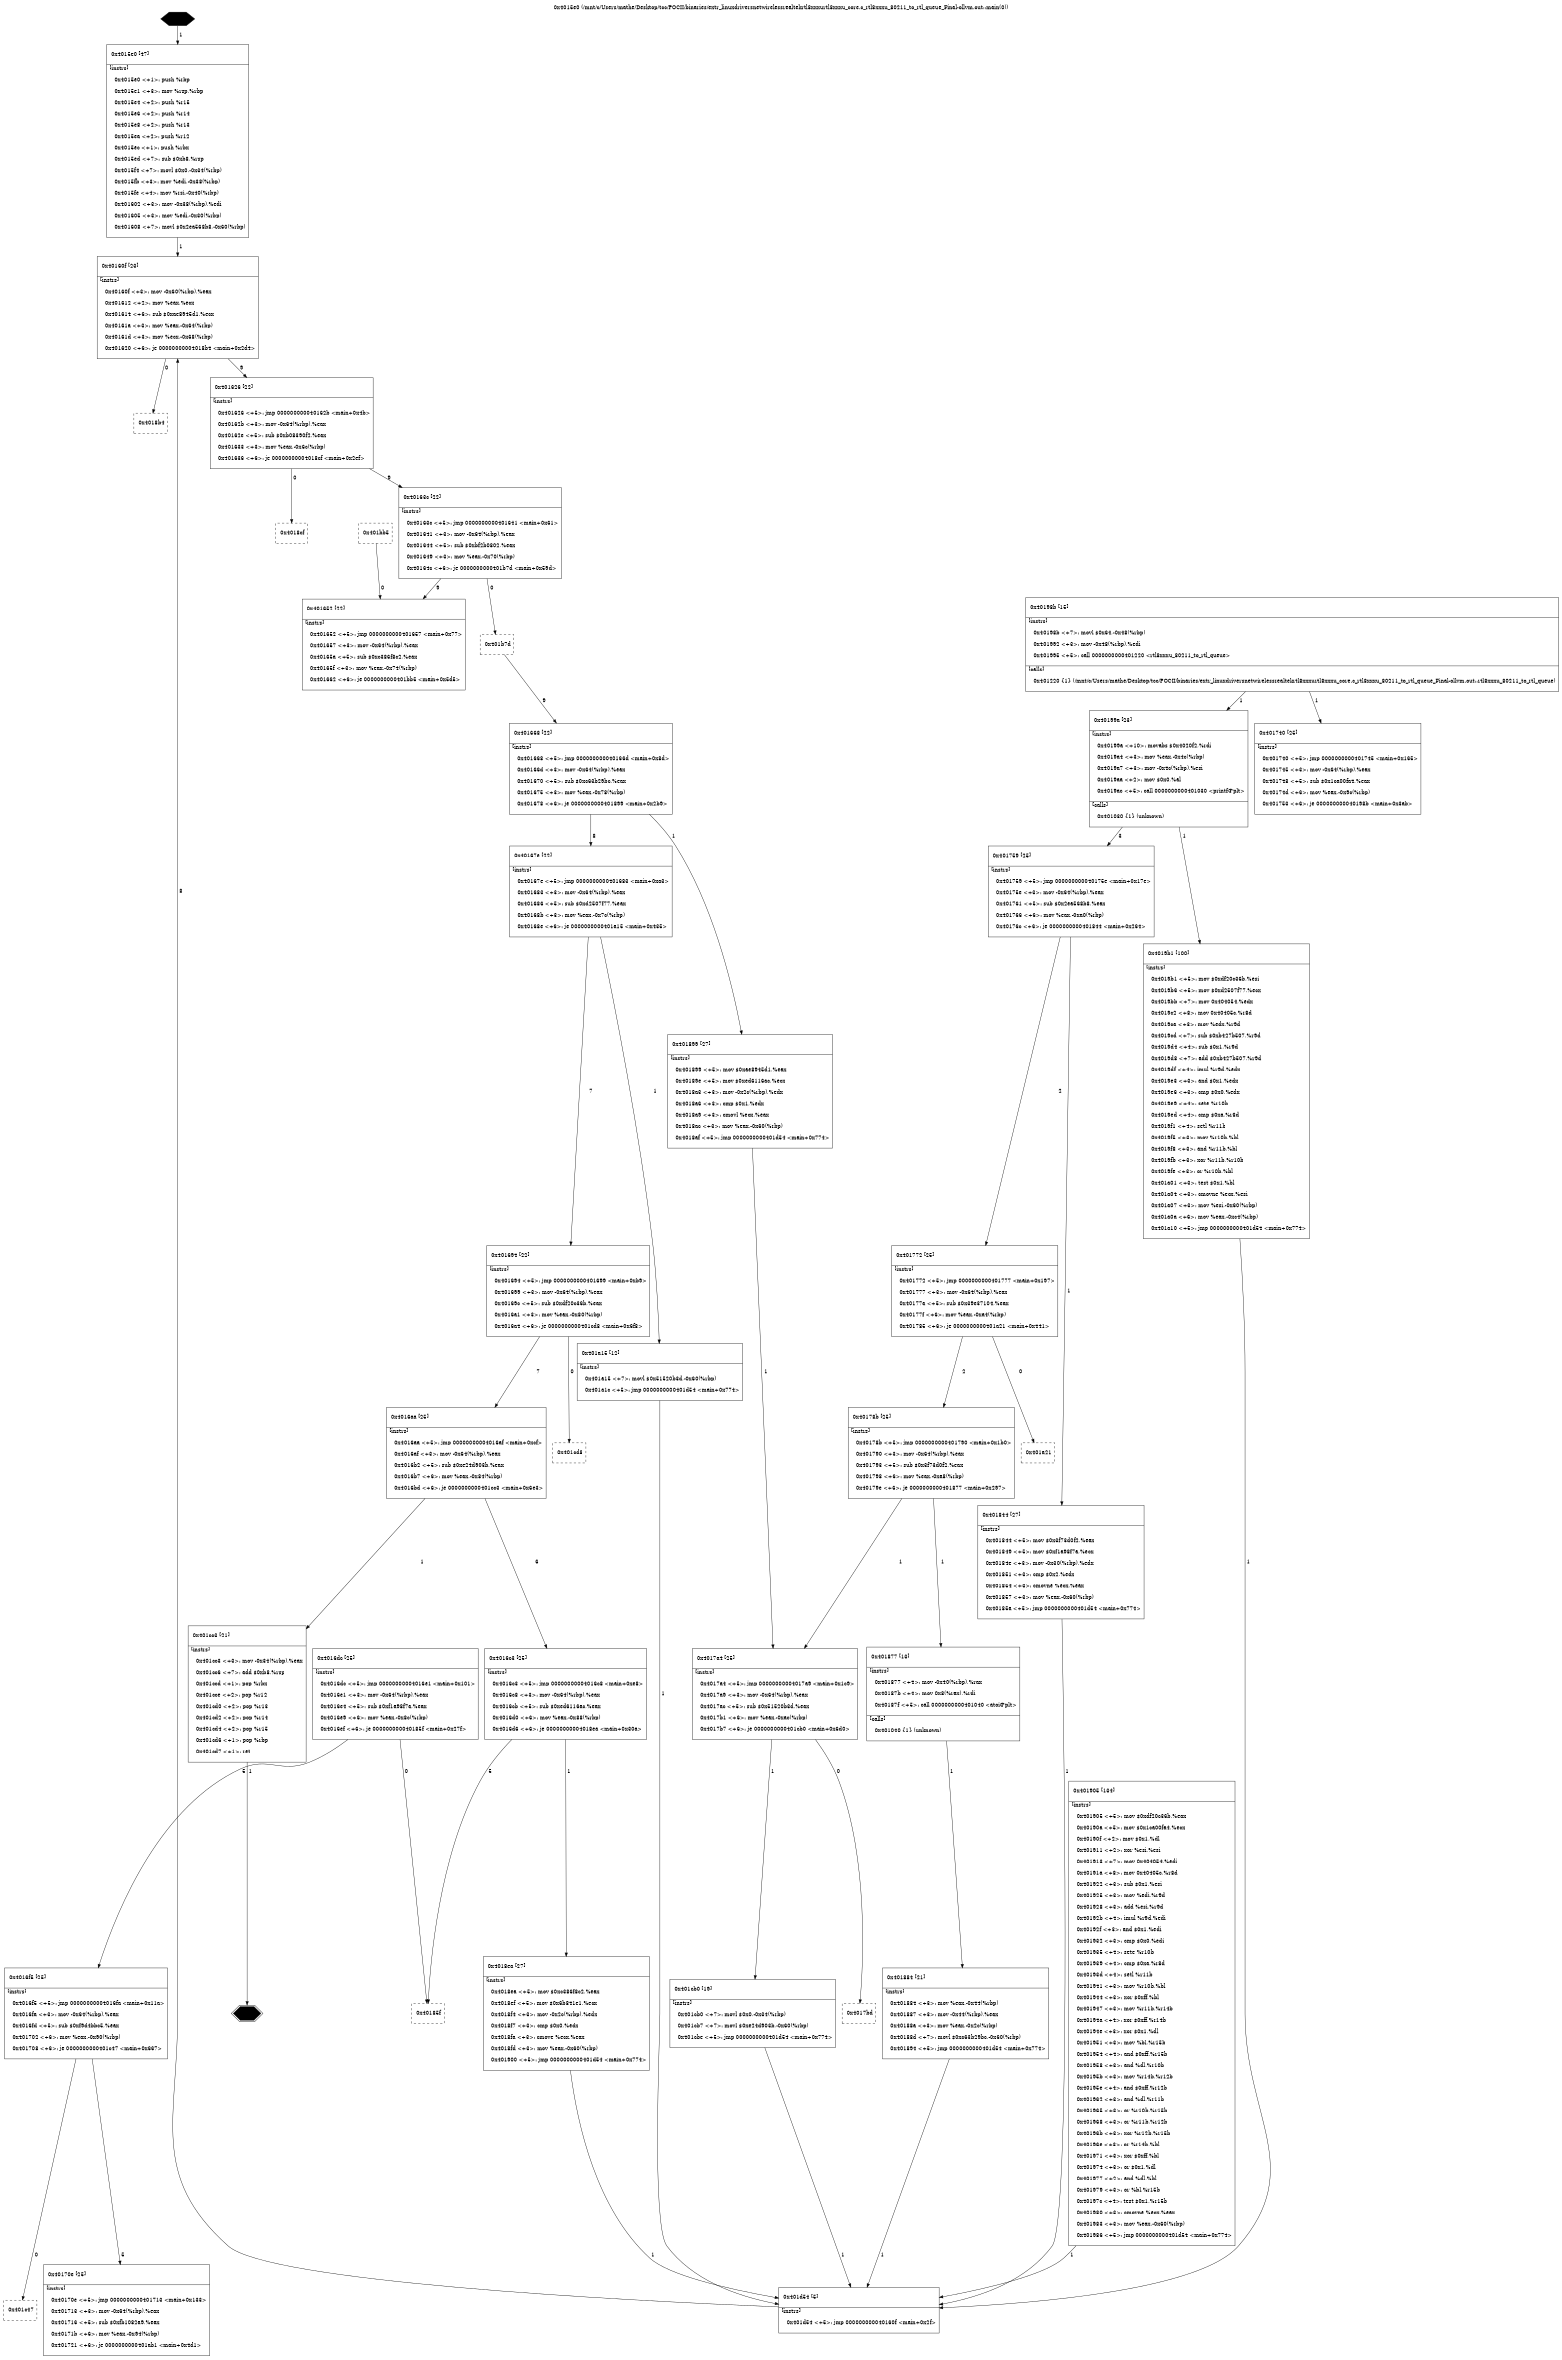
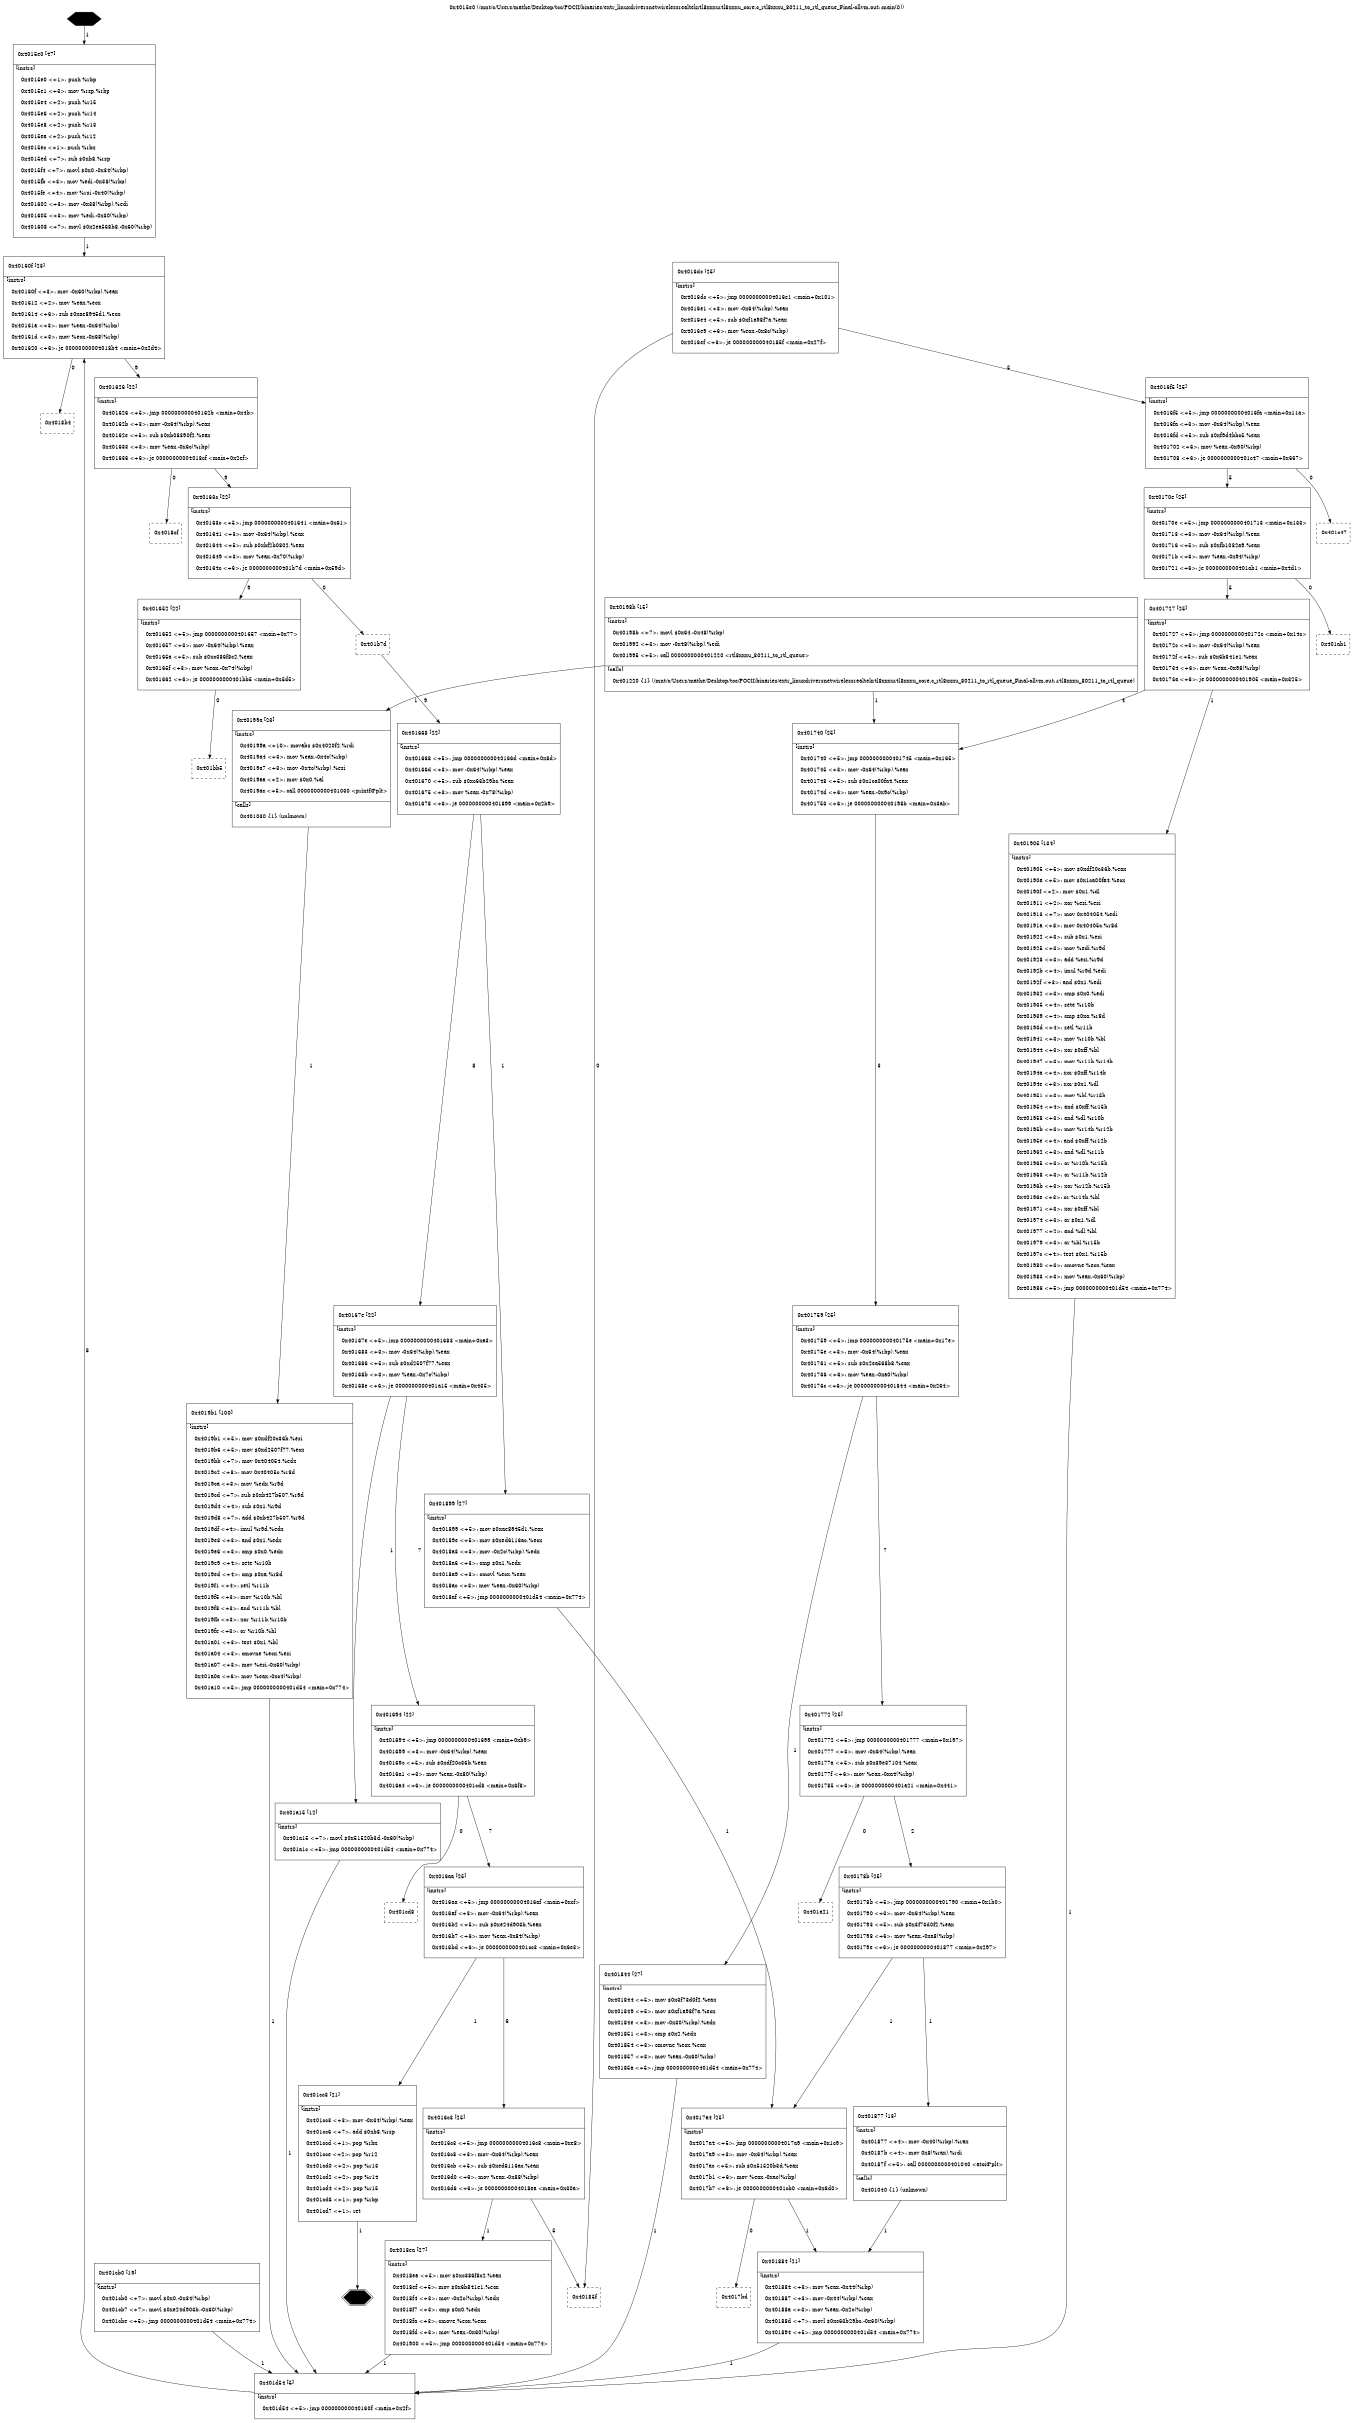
(378, 569) -> (213, 723)
none -> (1227, 645)
none -> (1333, 645)
(1116, 835) -> (876, 1058)
(1059, 1091) -> (885, 1551)
(764, 1857) -> (801, 2224)
